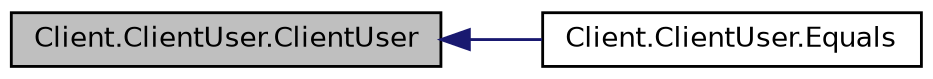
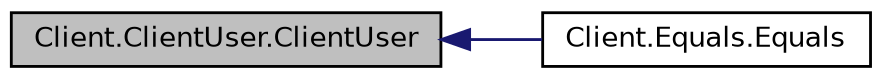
(732, 40) -> (707, 40)
